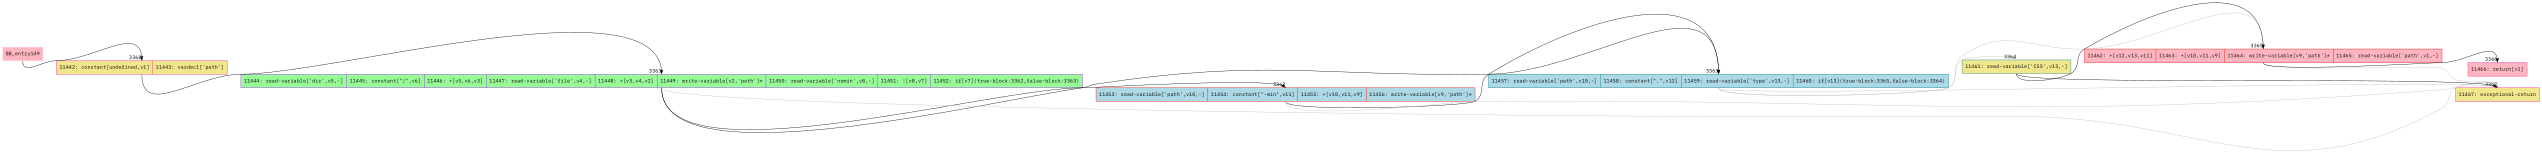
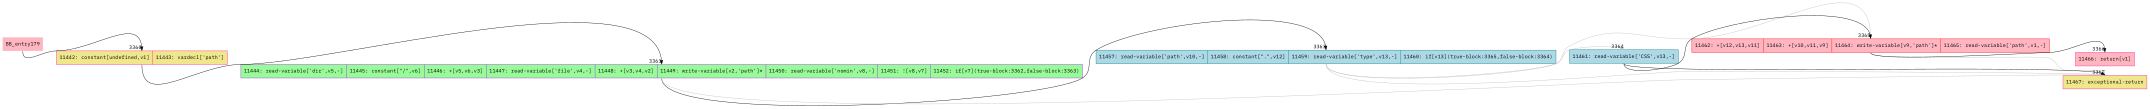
(23, 54) -> (23, 44)
(2017, 67) -> (1624, 57)
(1286, 95) -> none
